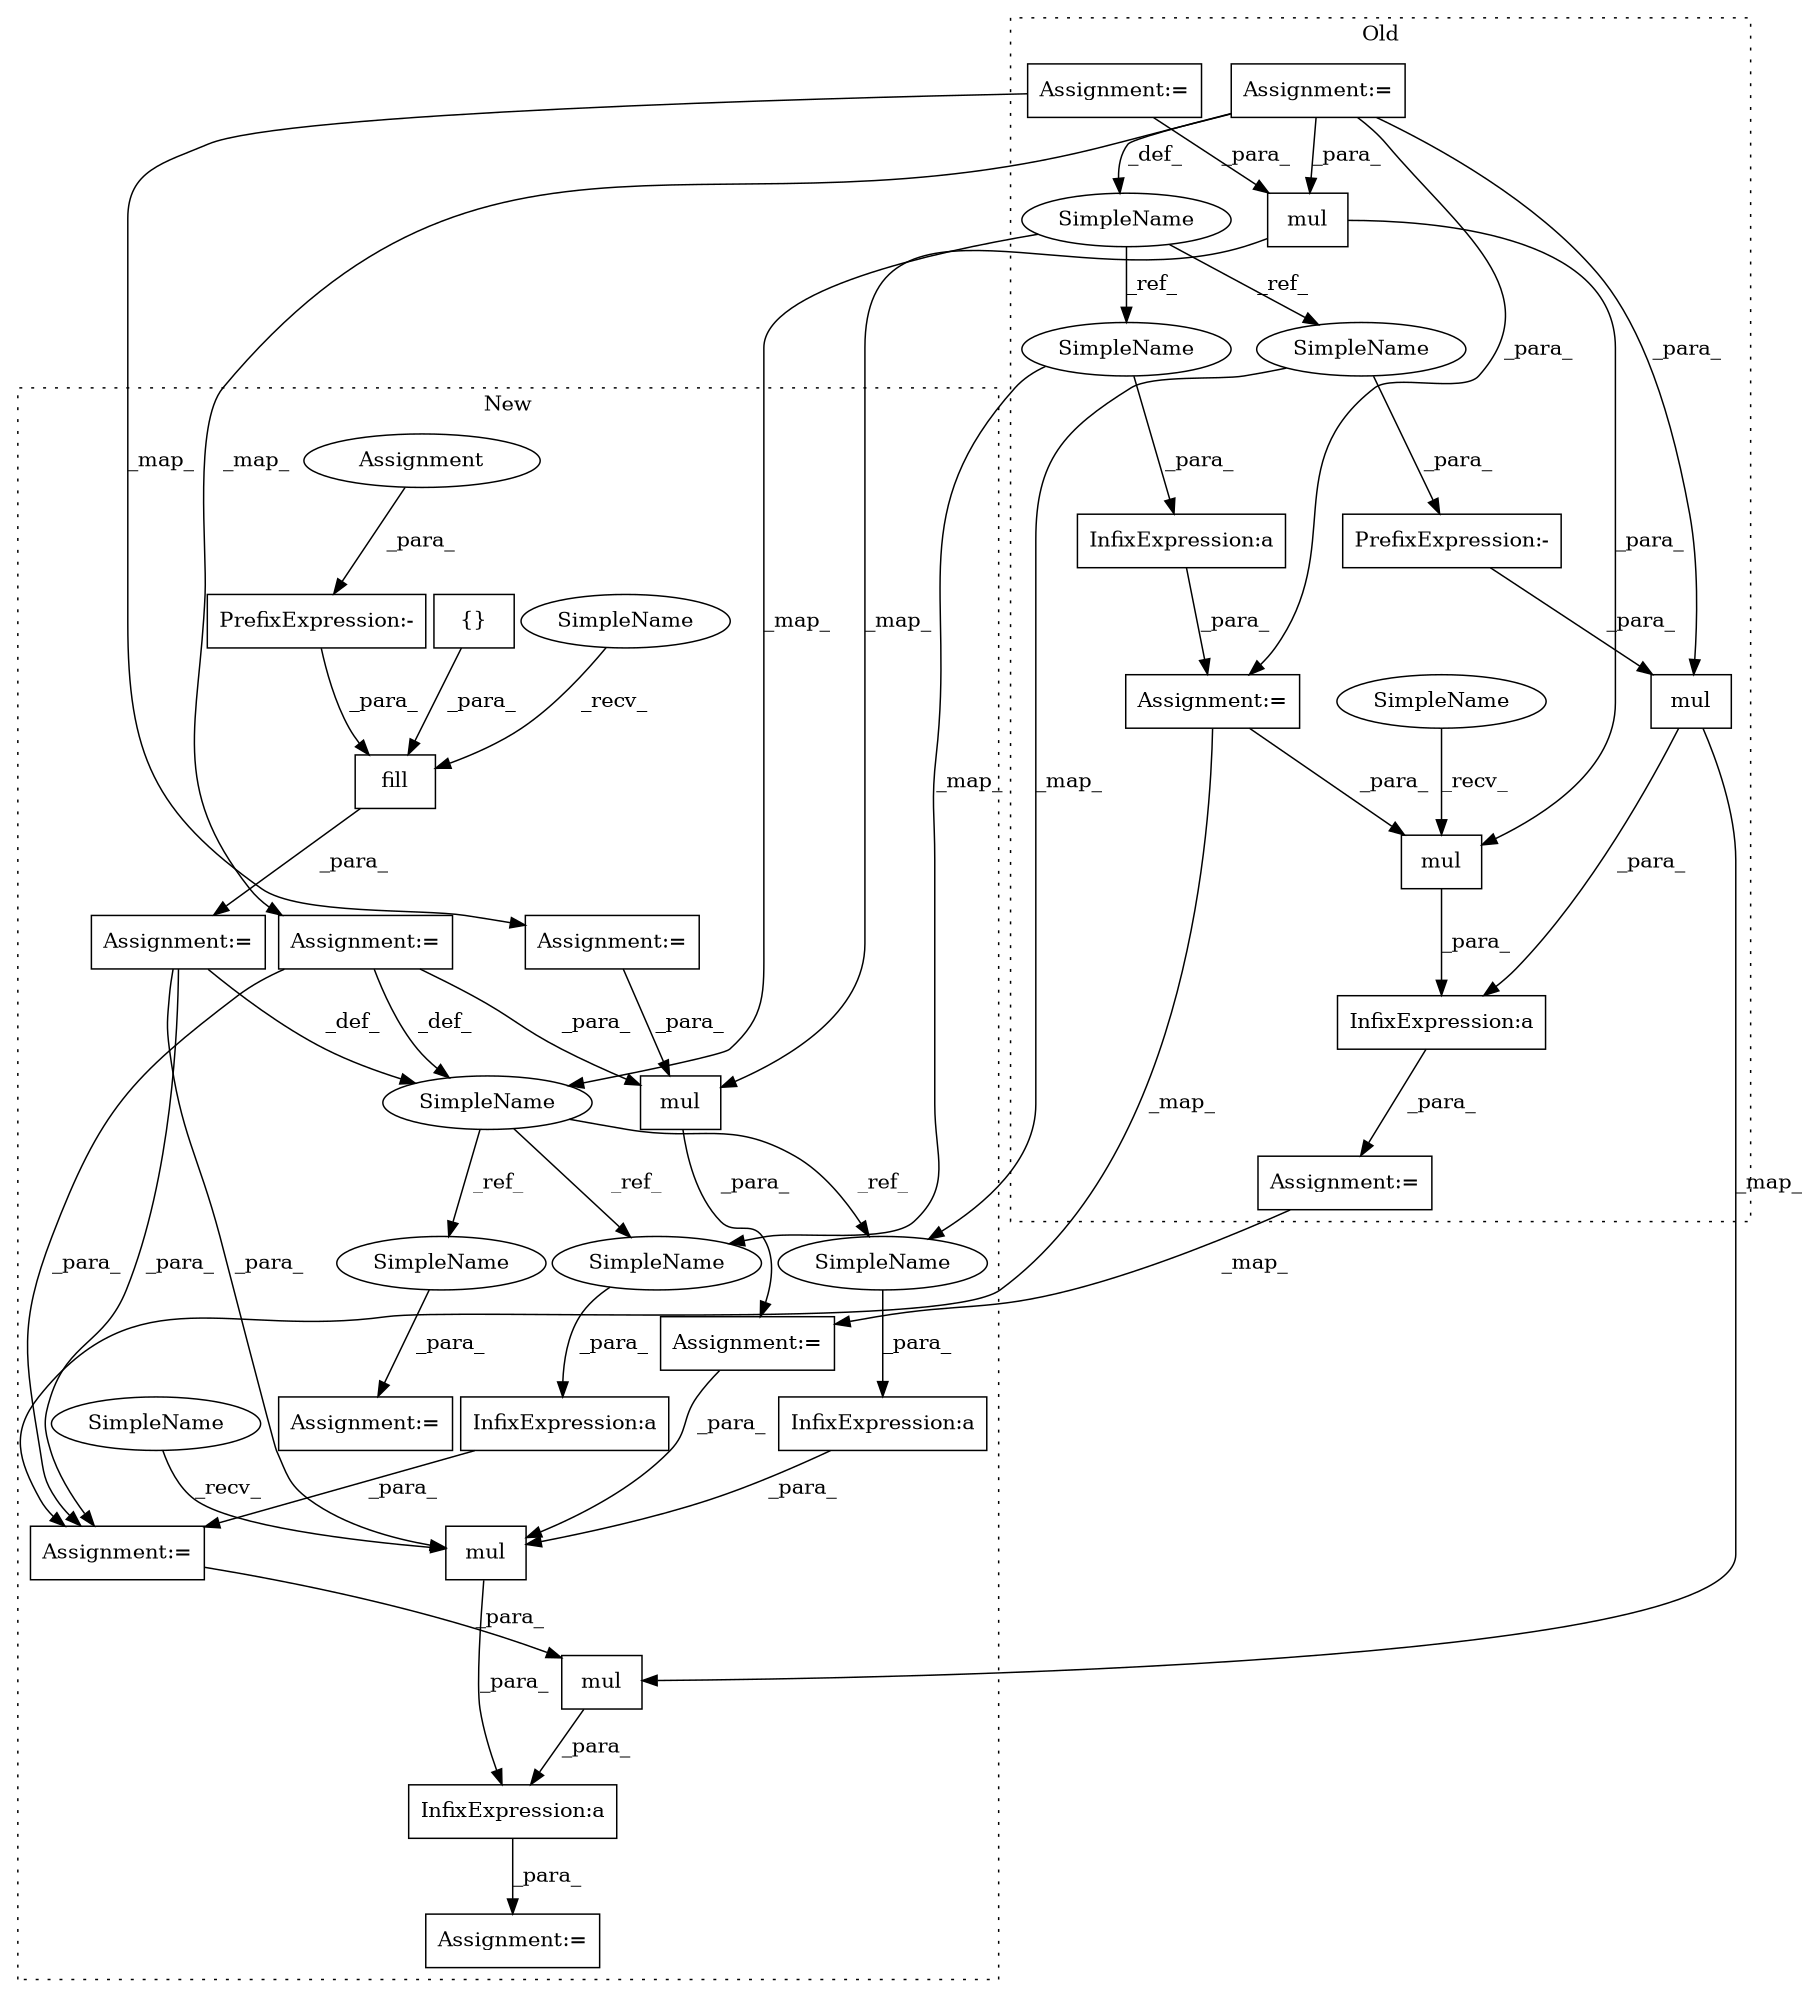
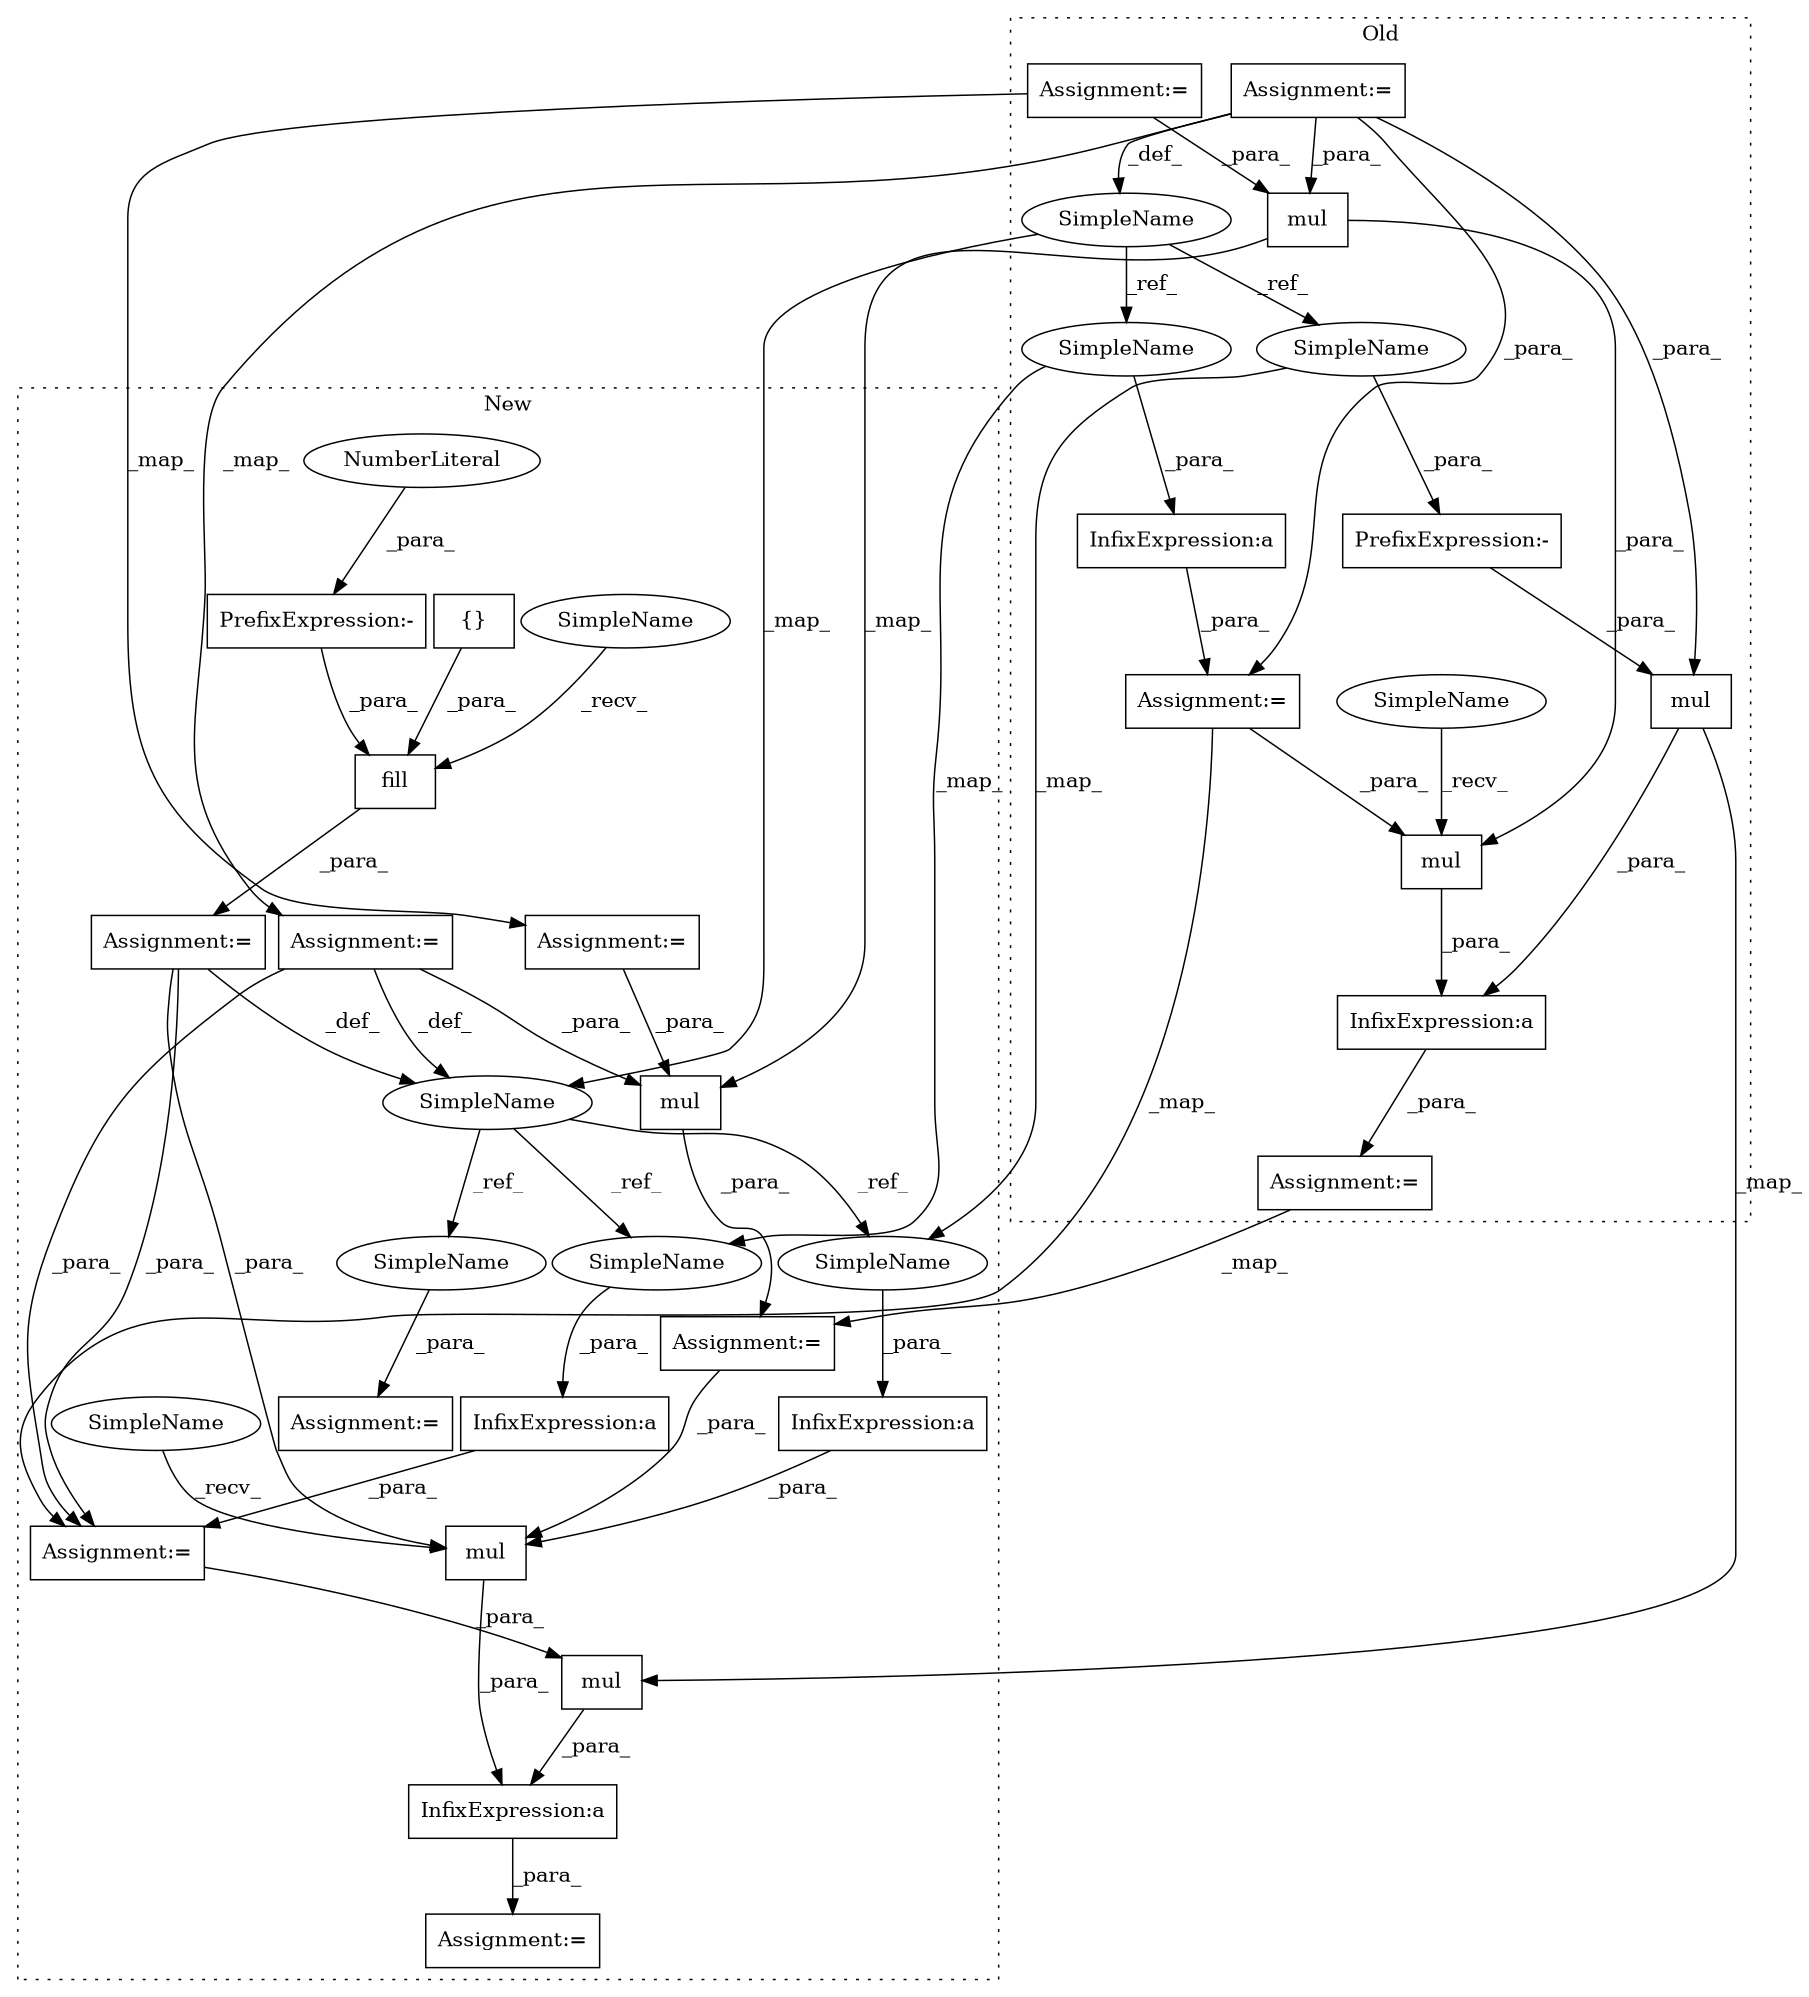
(422, 461) -> (422, 461)
